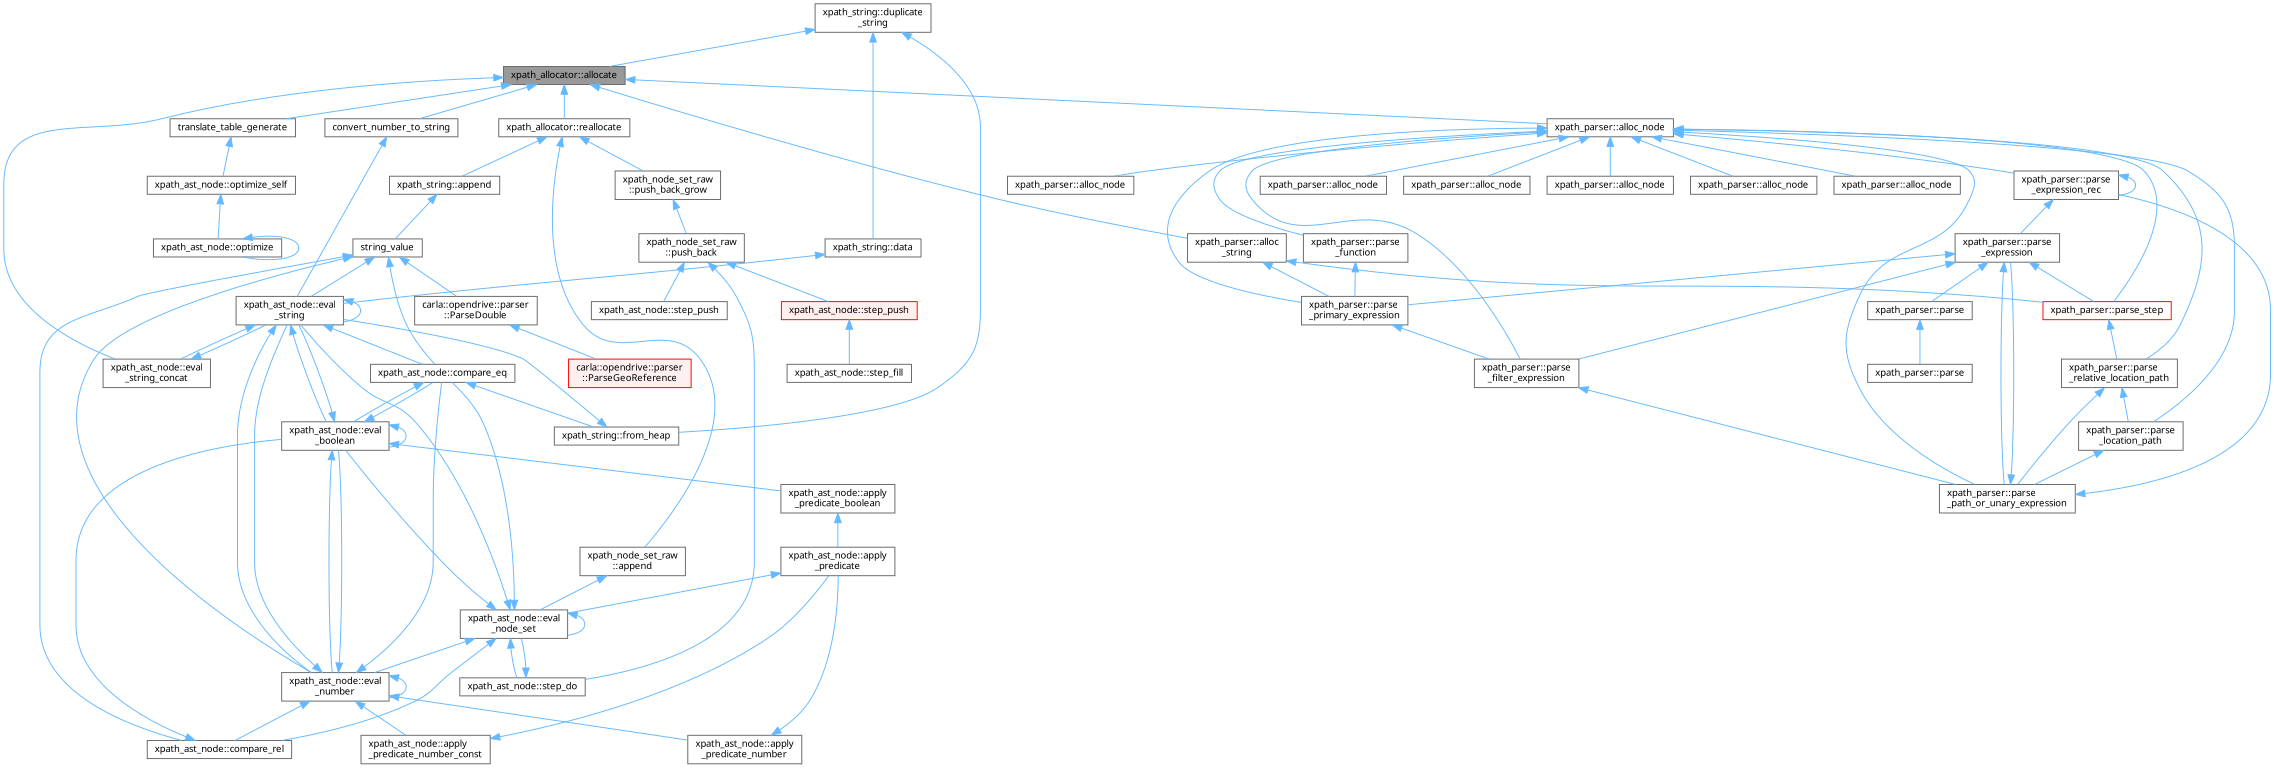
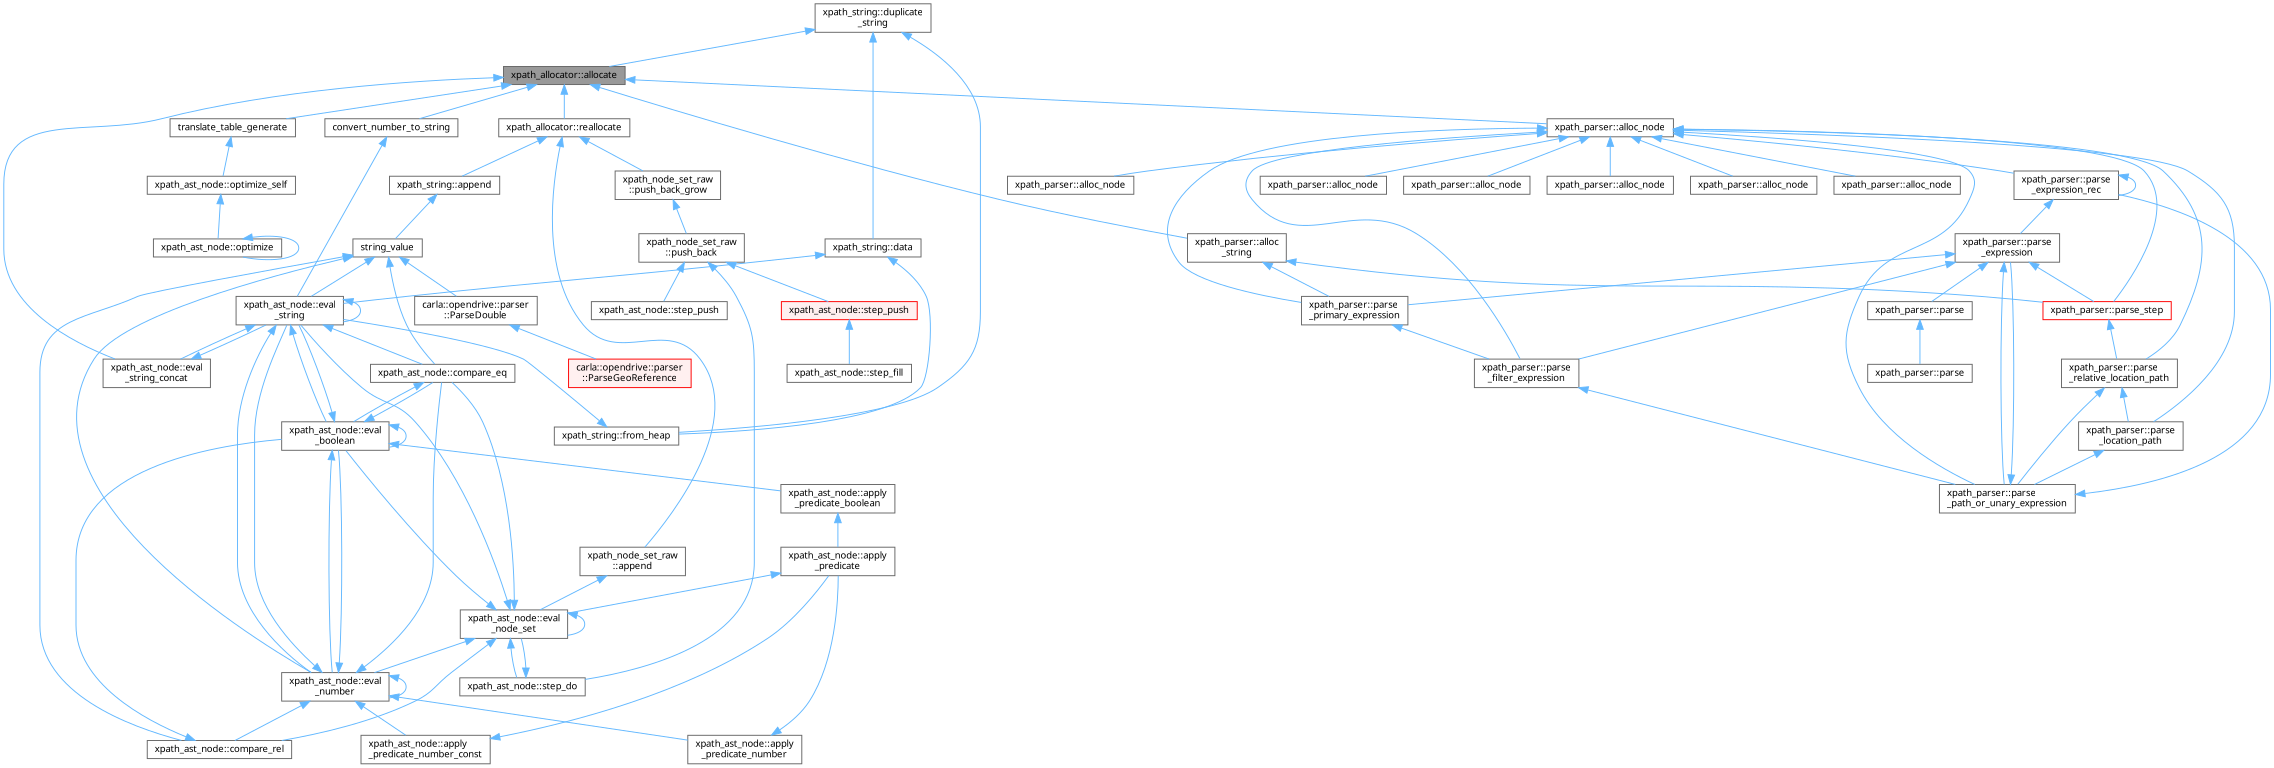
(1356, 248) -> none
(534, 406) -> (915, 391)
